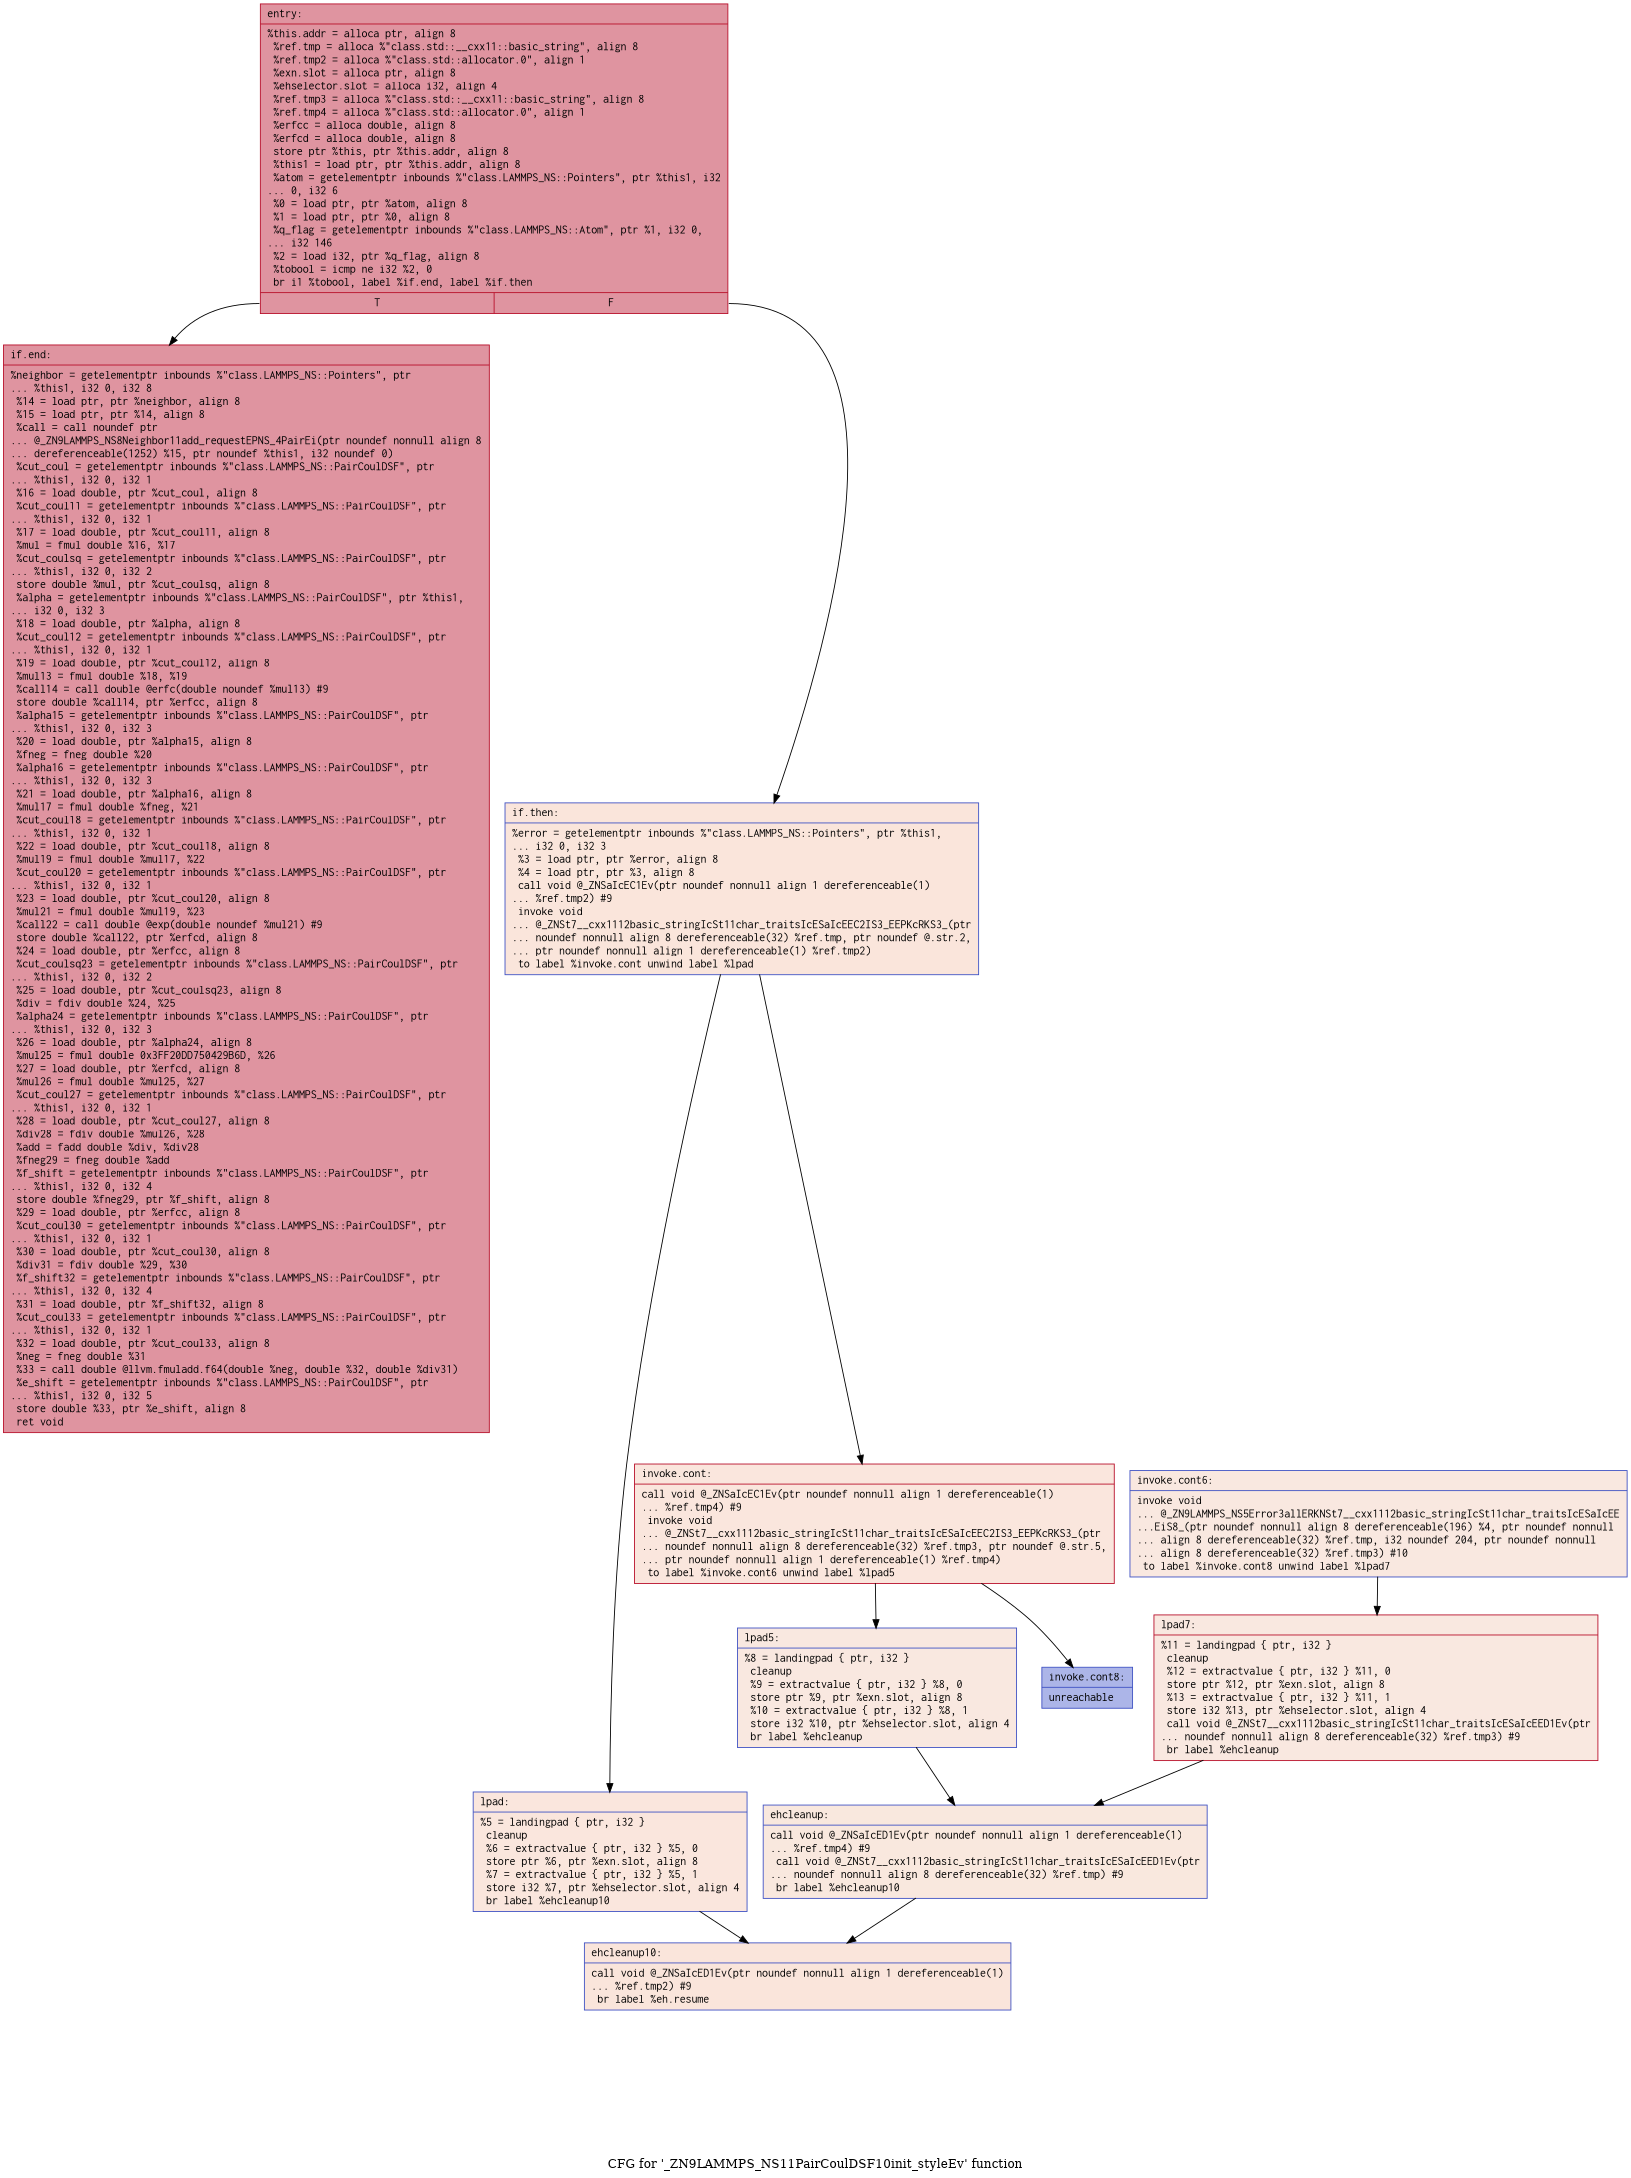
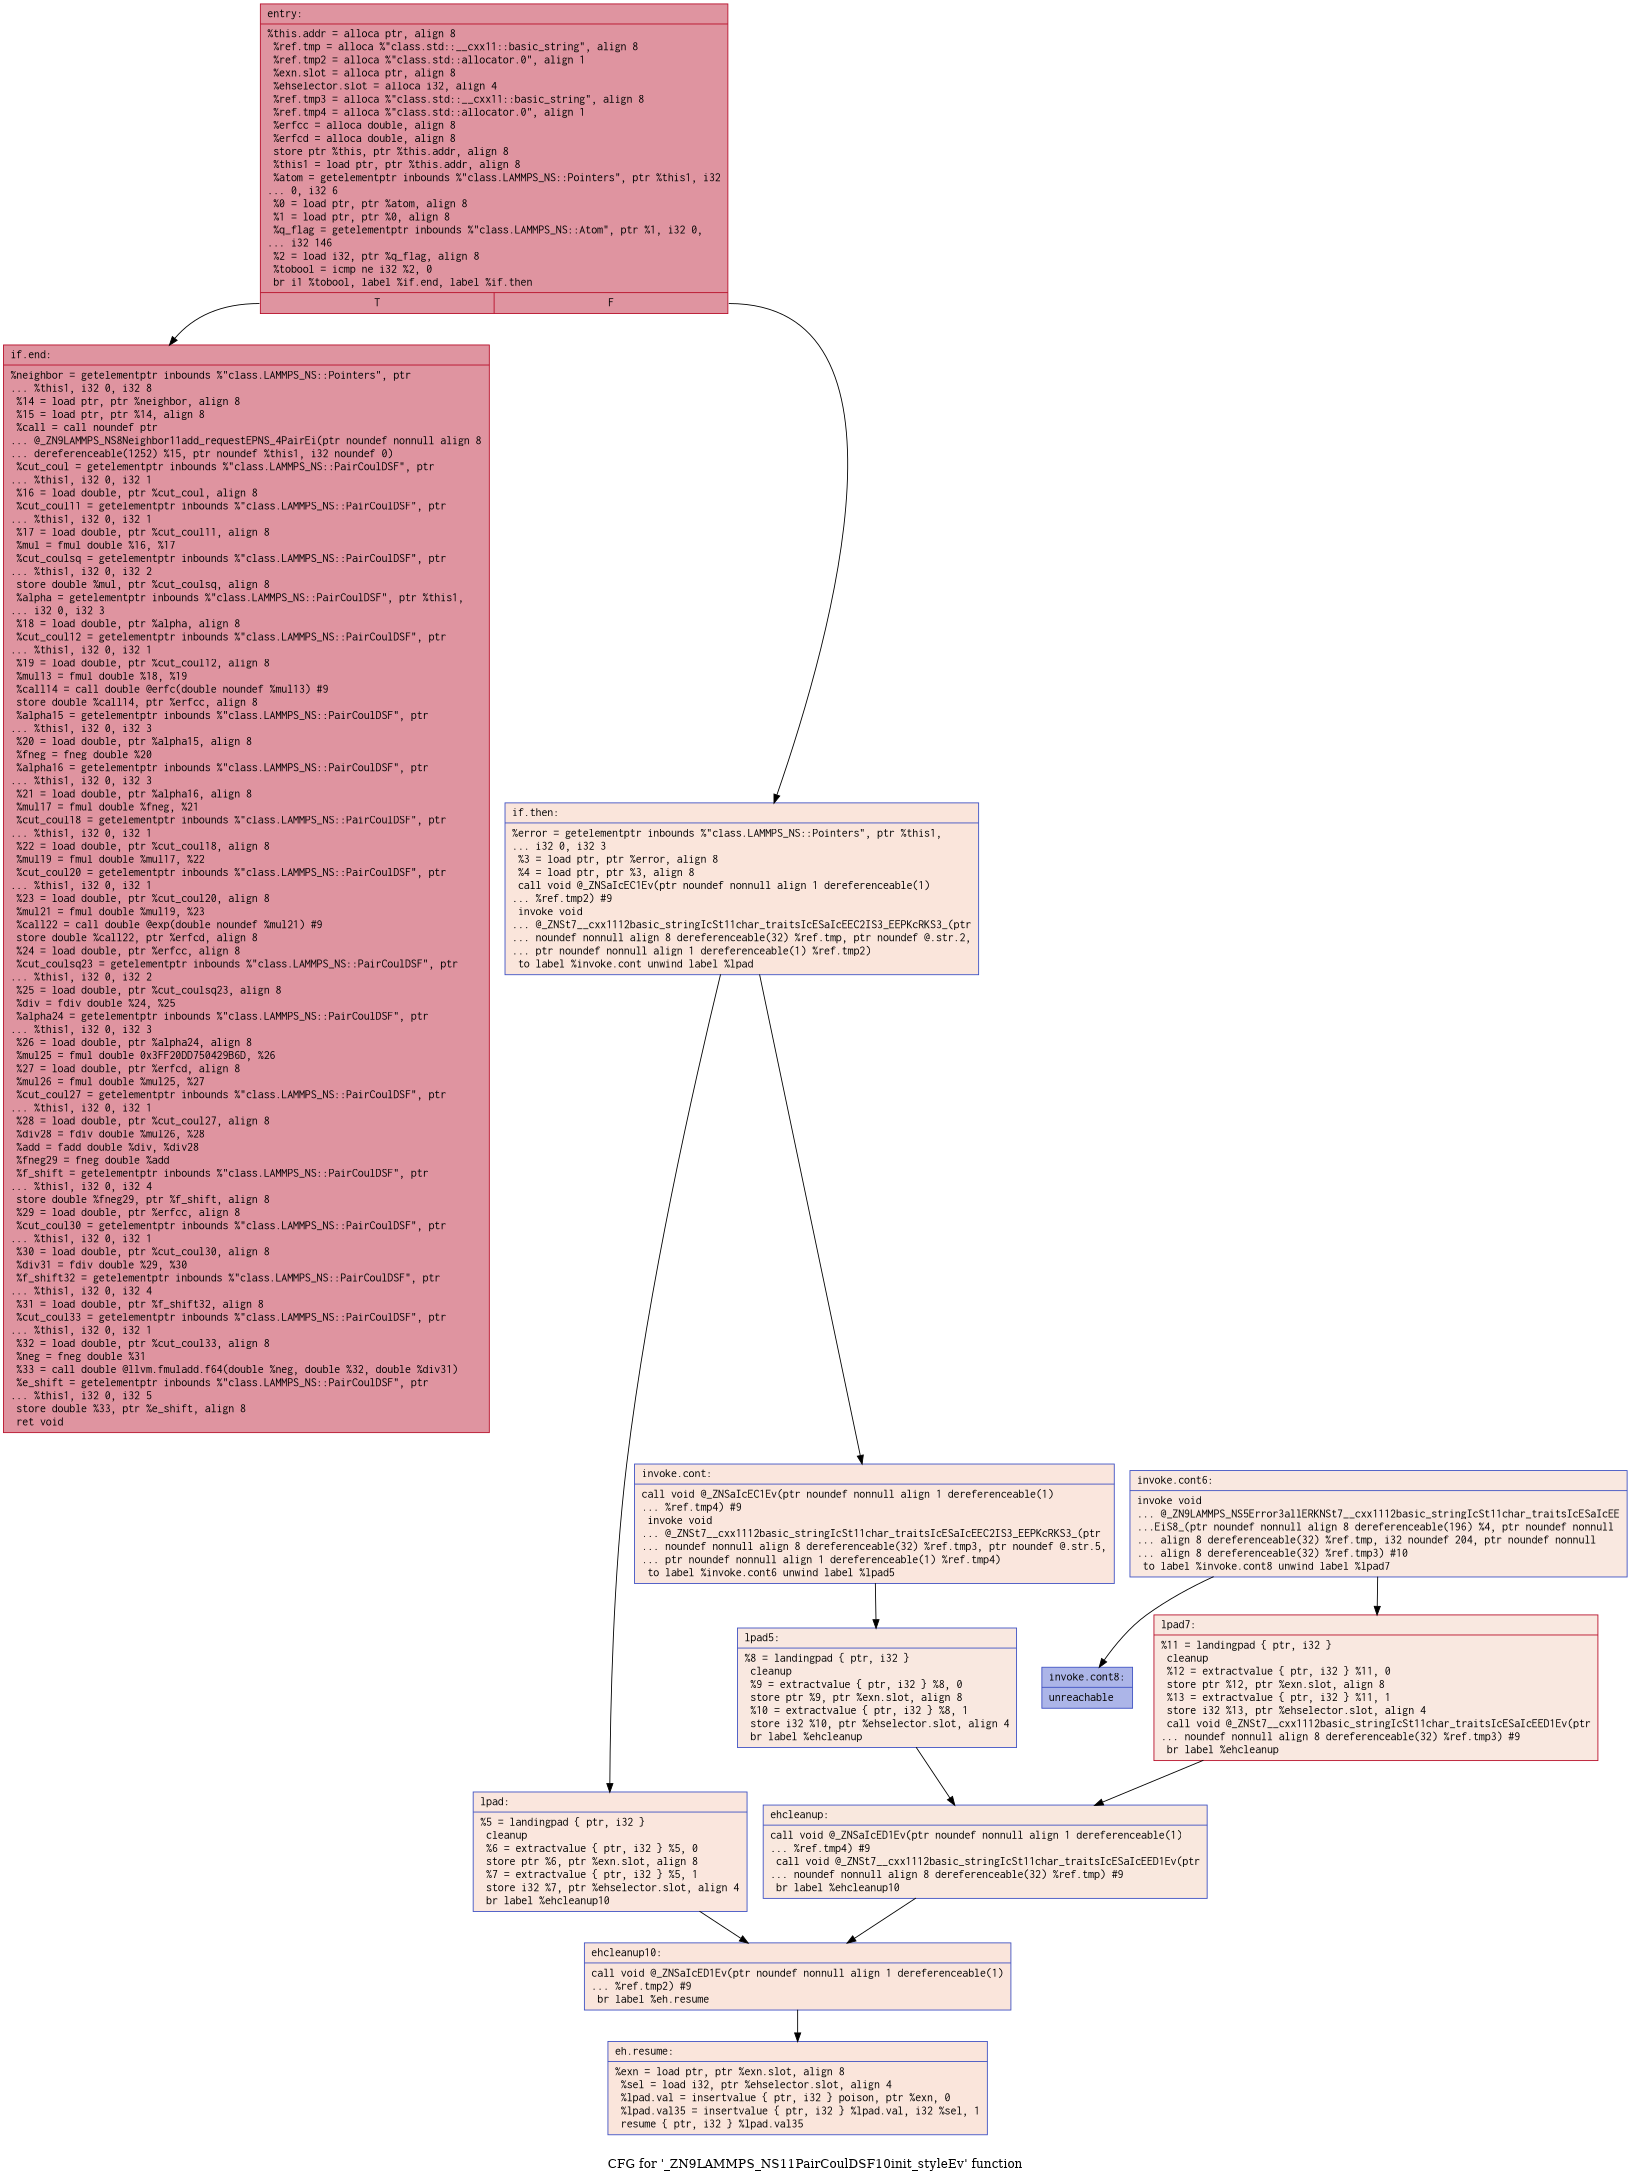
(874, 1524) -> (874, 1524)
(1028, 1618) -> (1153, 1611)
none -> (798, 2088)
